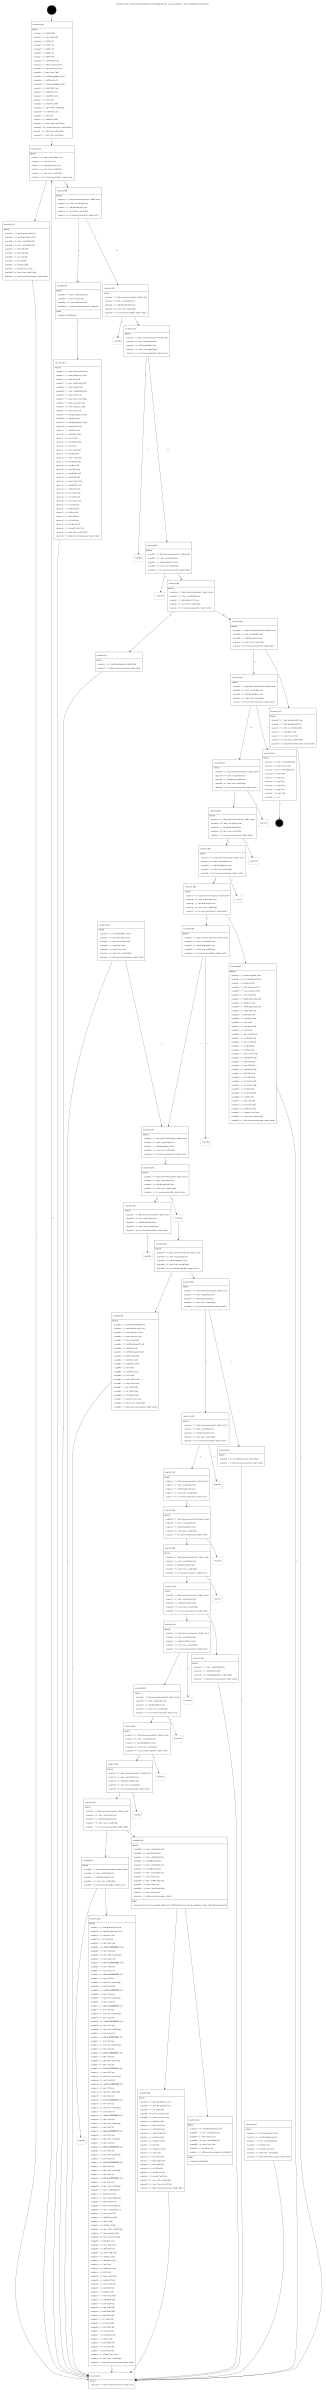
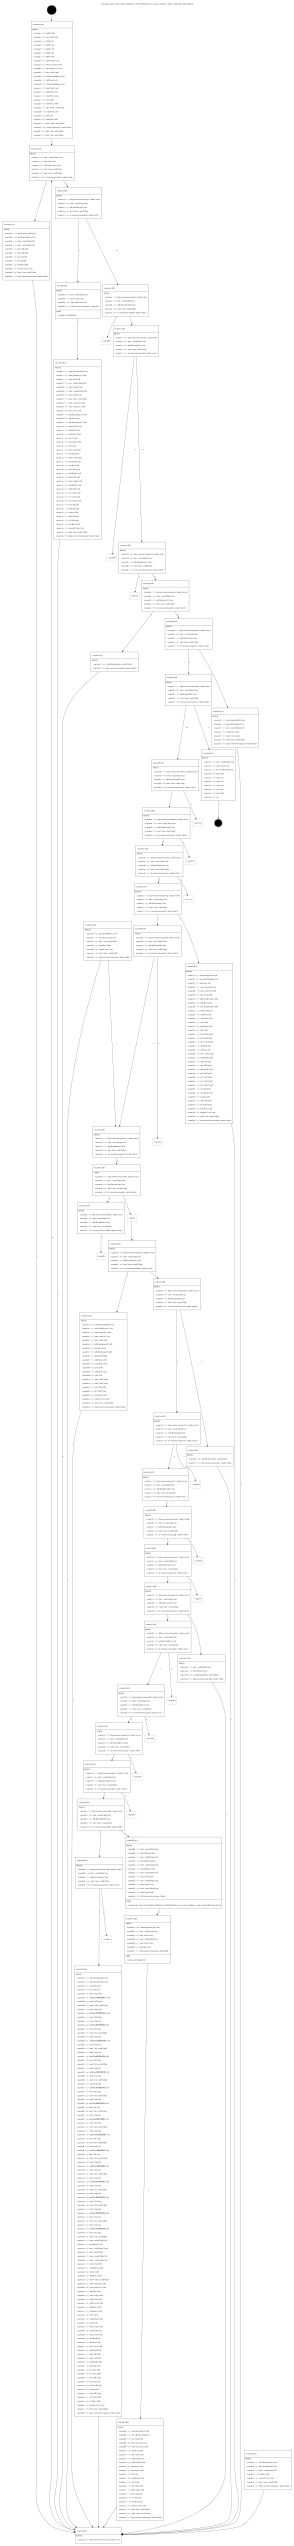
(171, 1998) -> (144, 2191)
